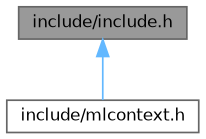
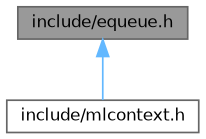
(103, 23) -> (103, 23)
